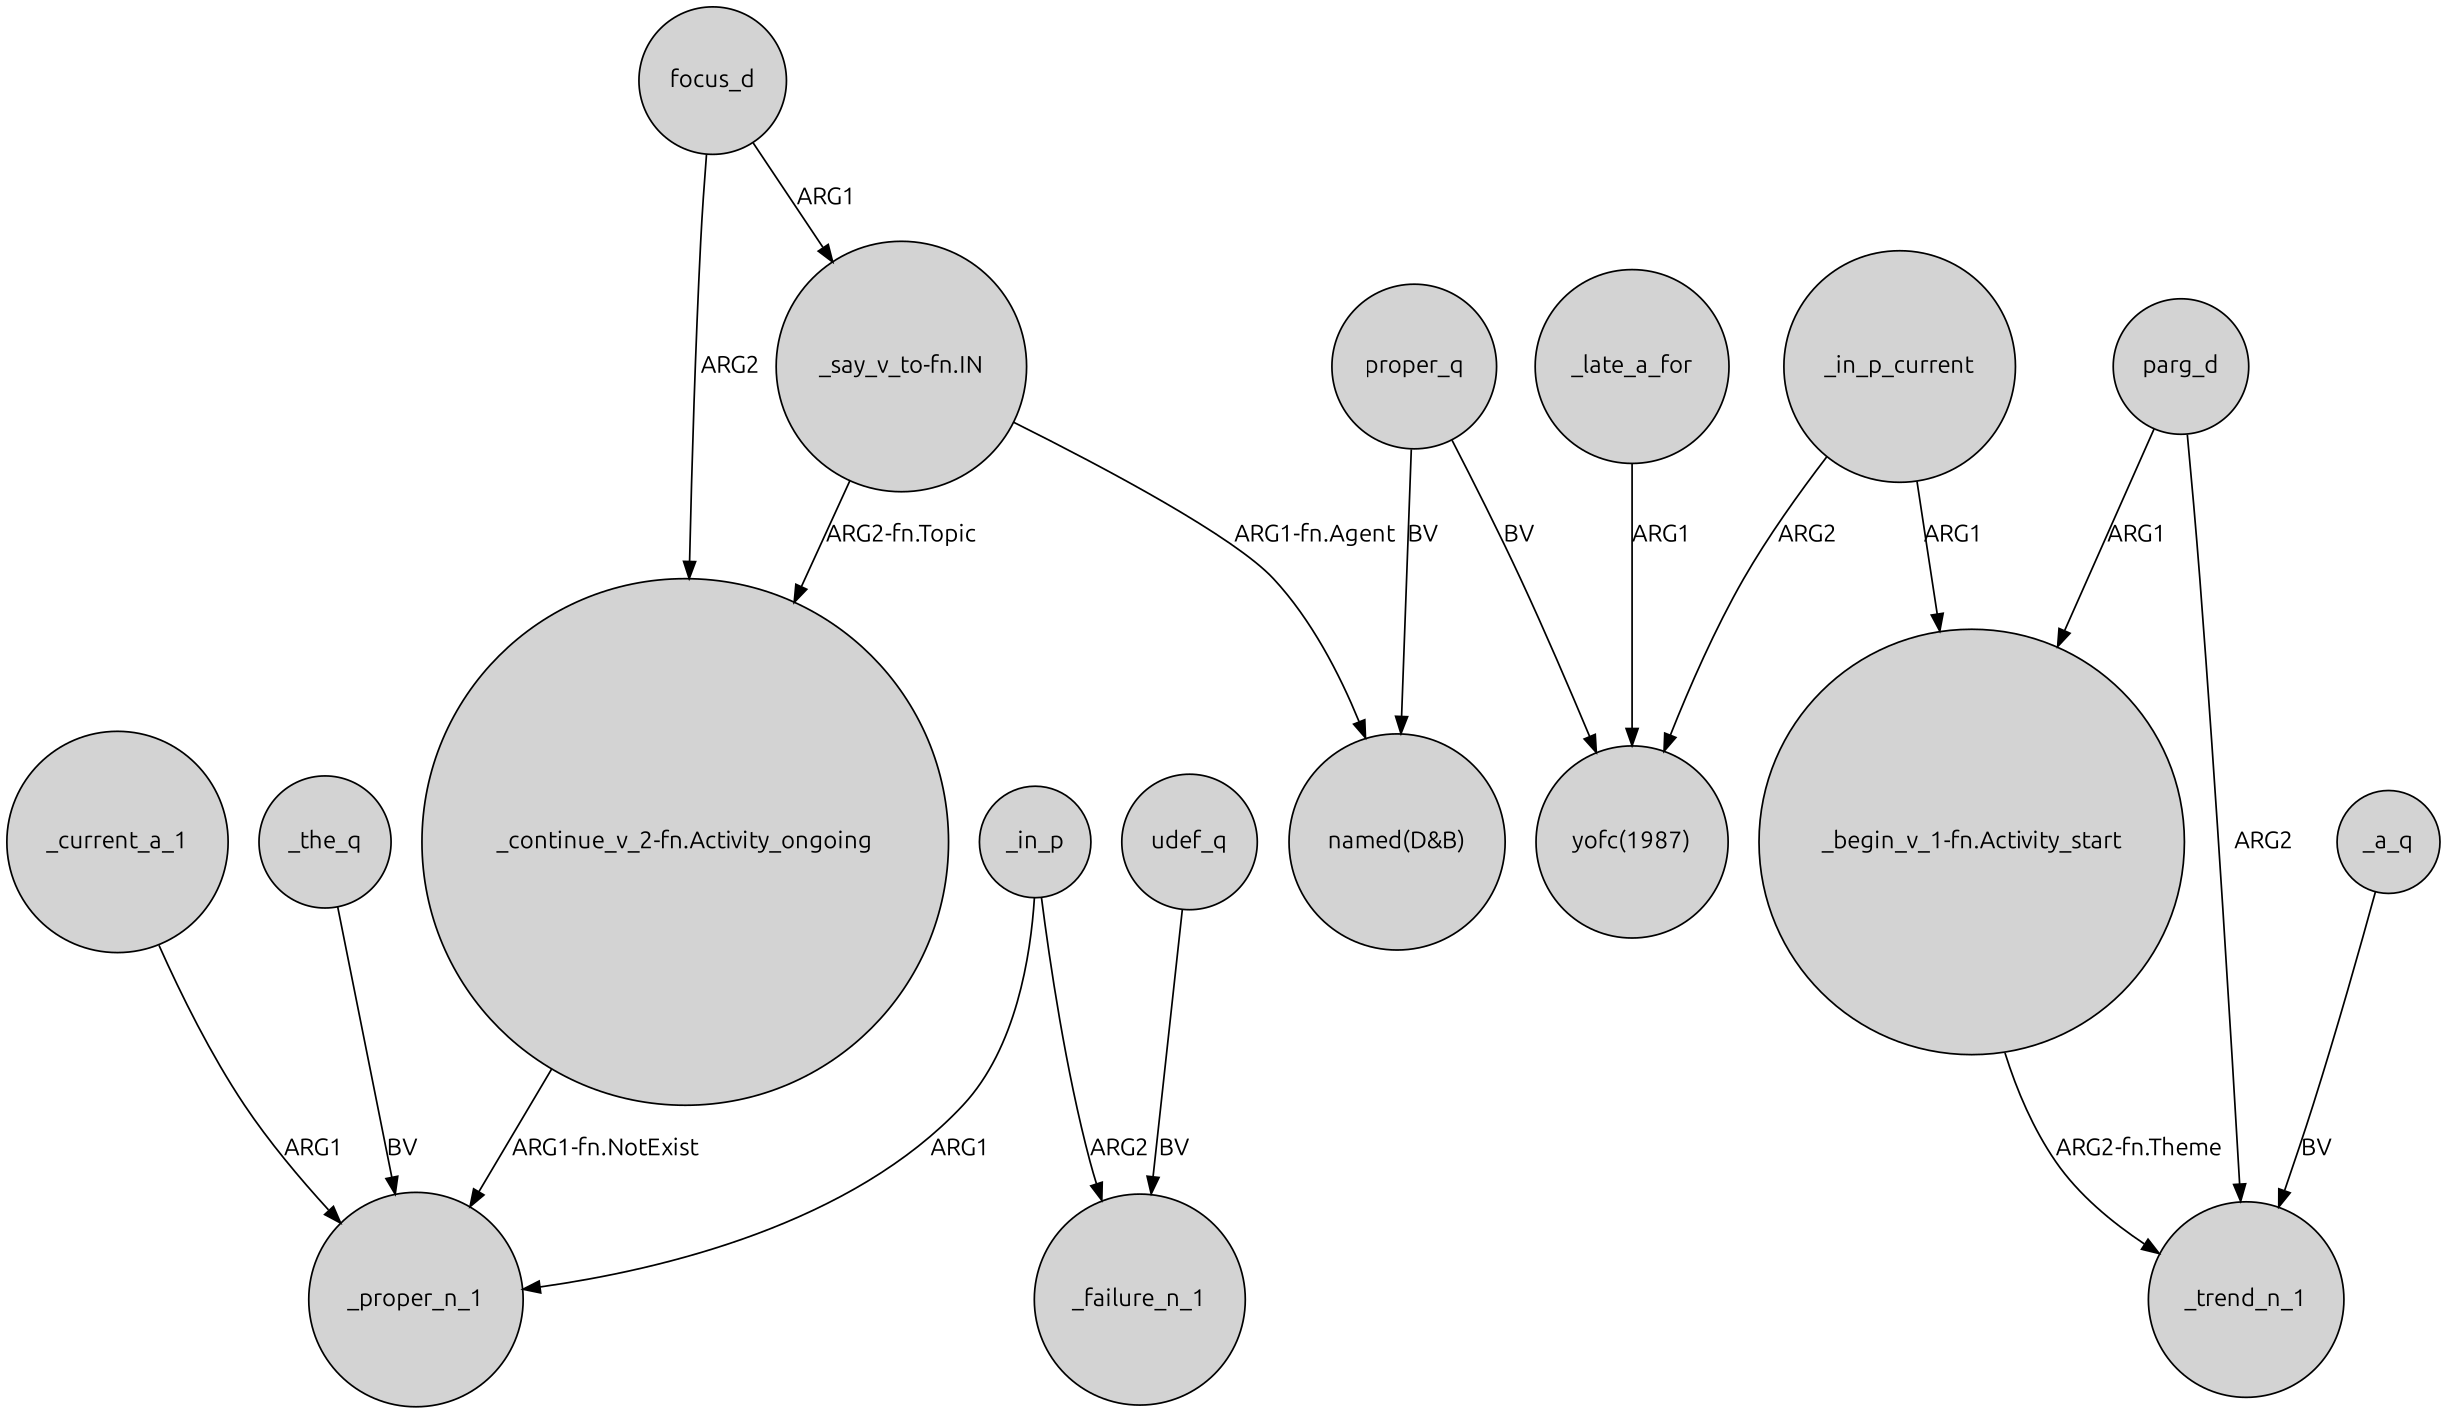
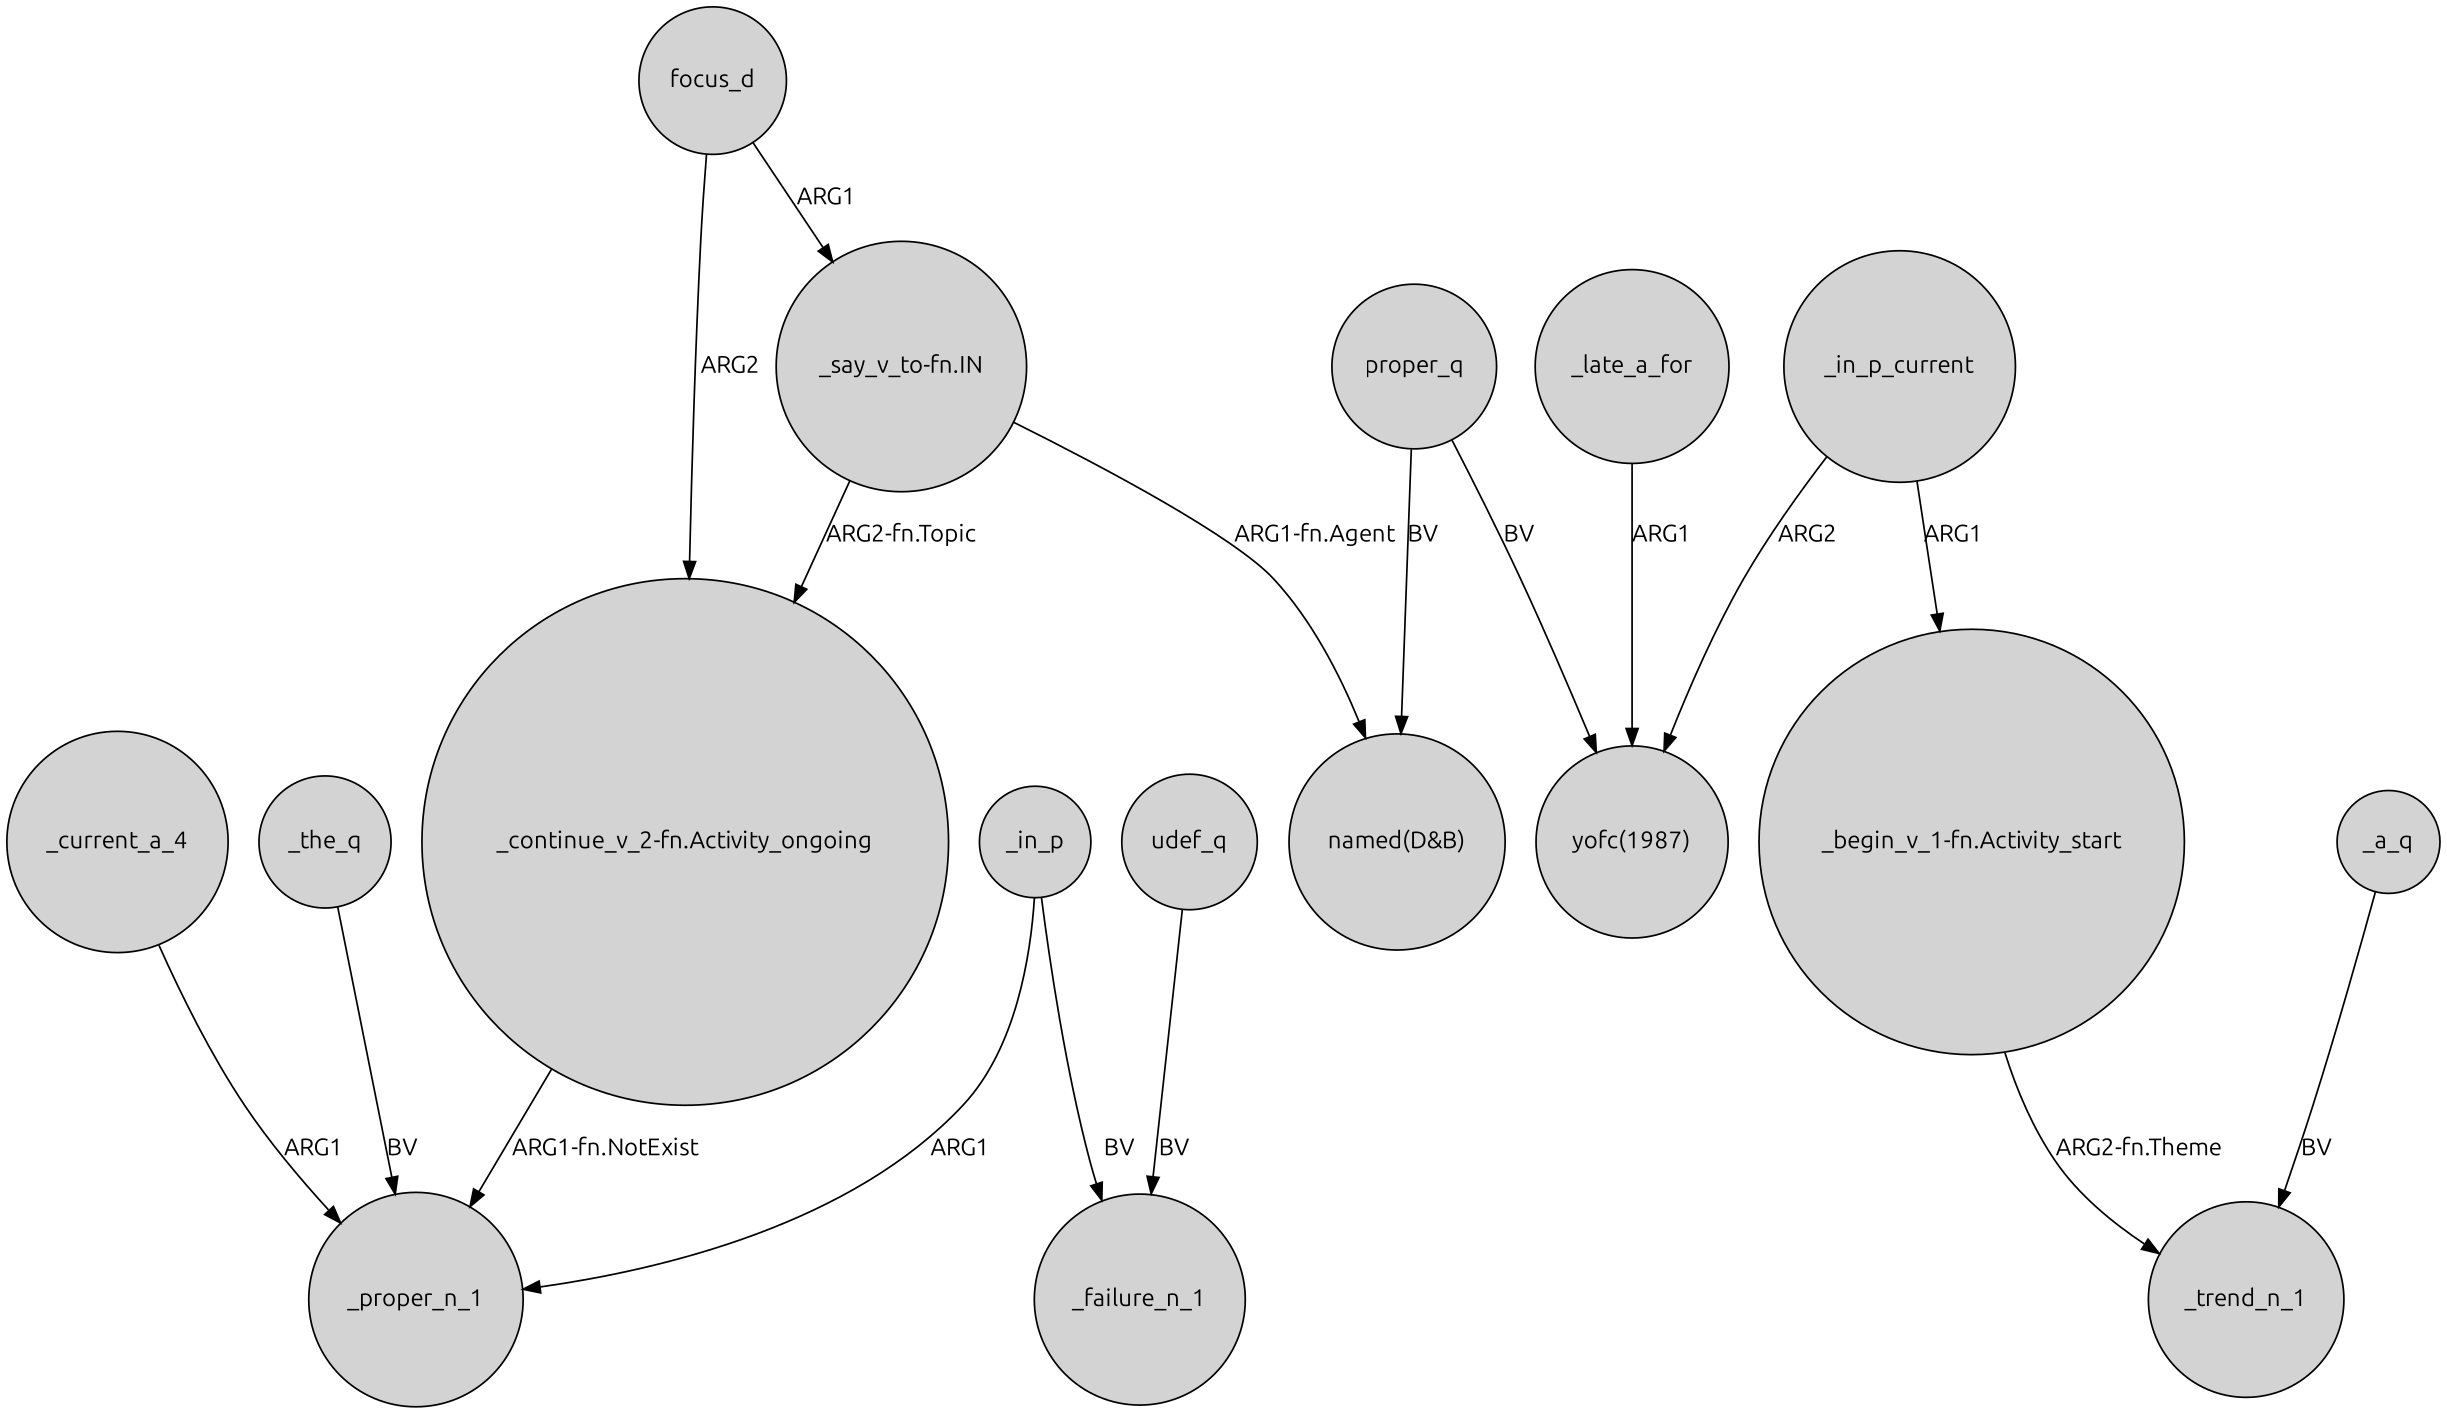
(2181, 367) -> none
(117, 842) -> (117, 842)
(1120, 1149) -> (1120, 1149)
